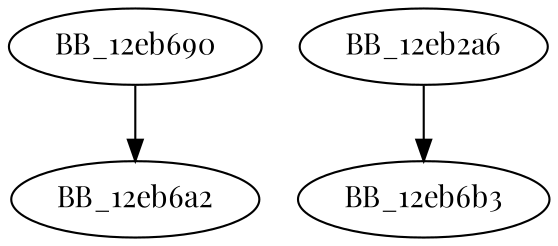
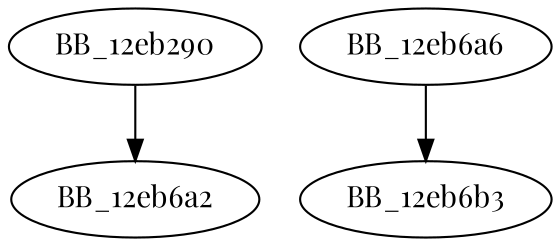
(135, 47) -> (135, 47)
(424, 47) -> (426, 47)
